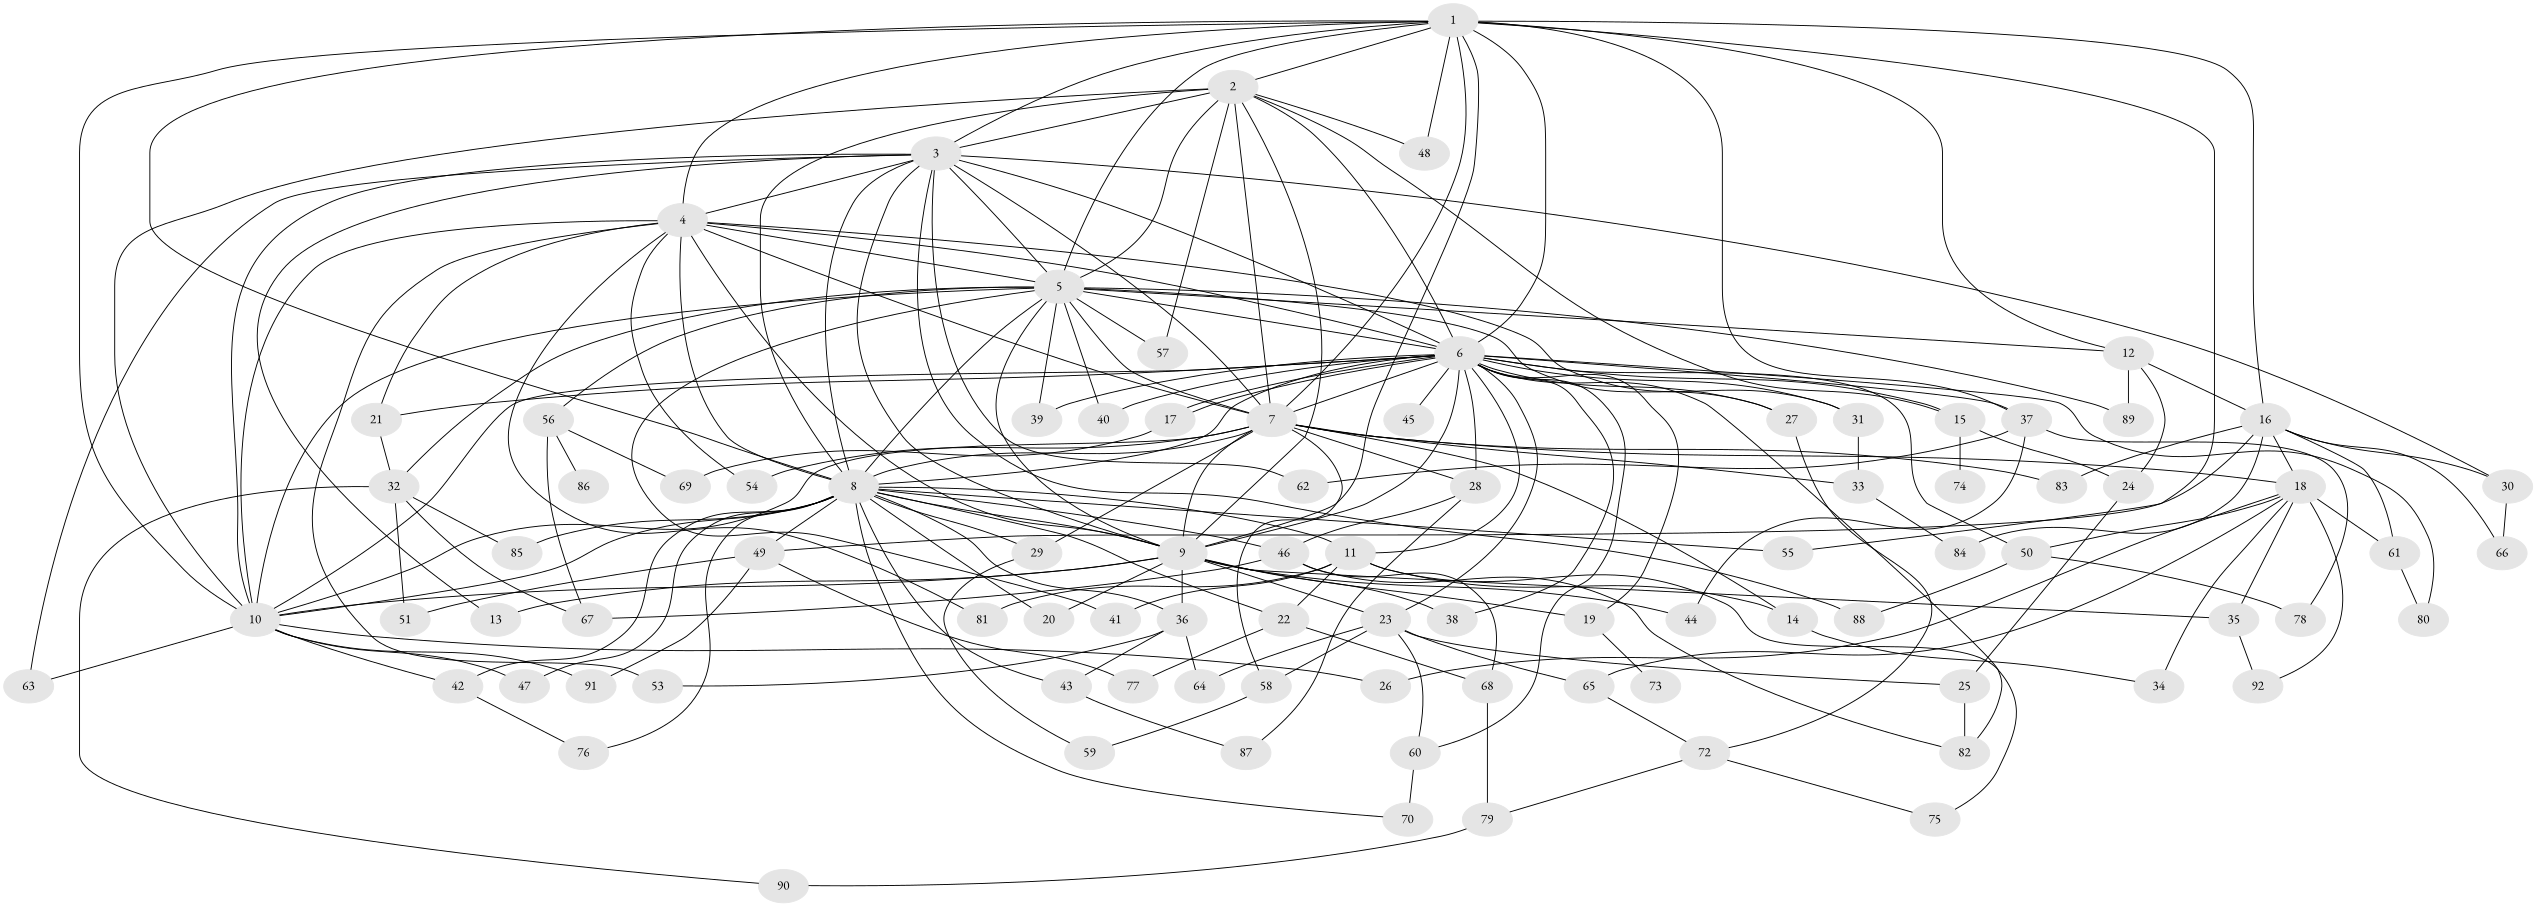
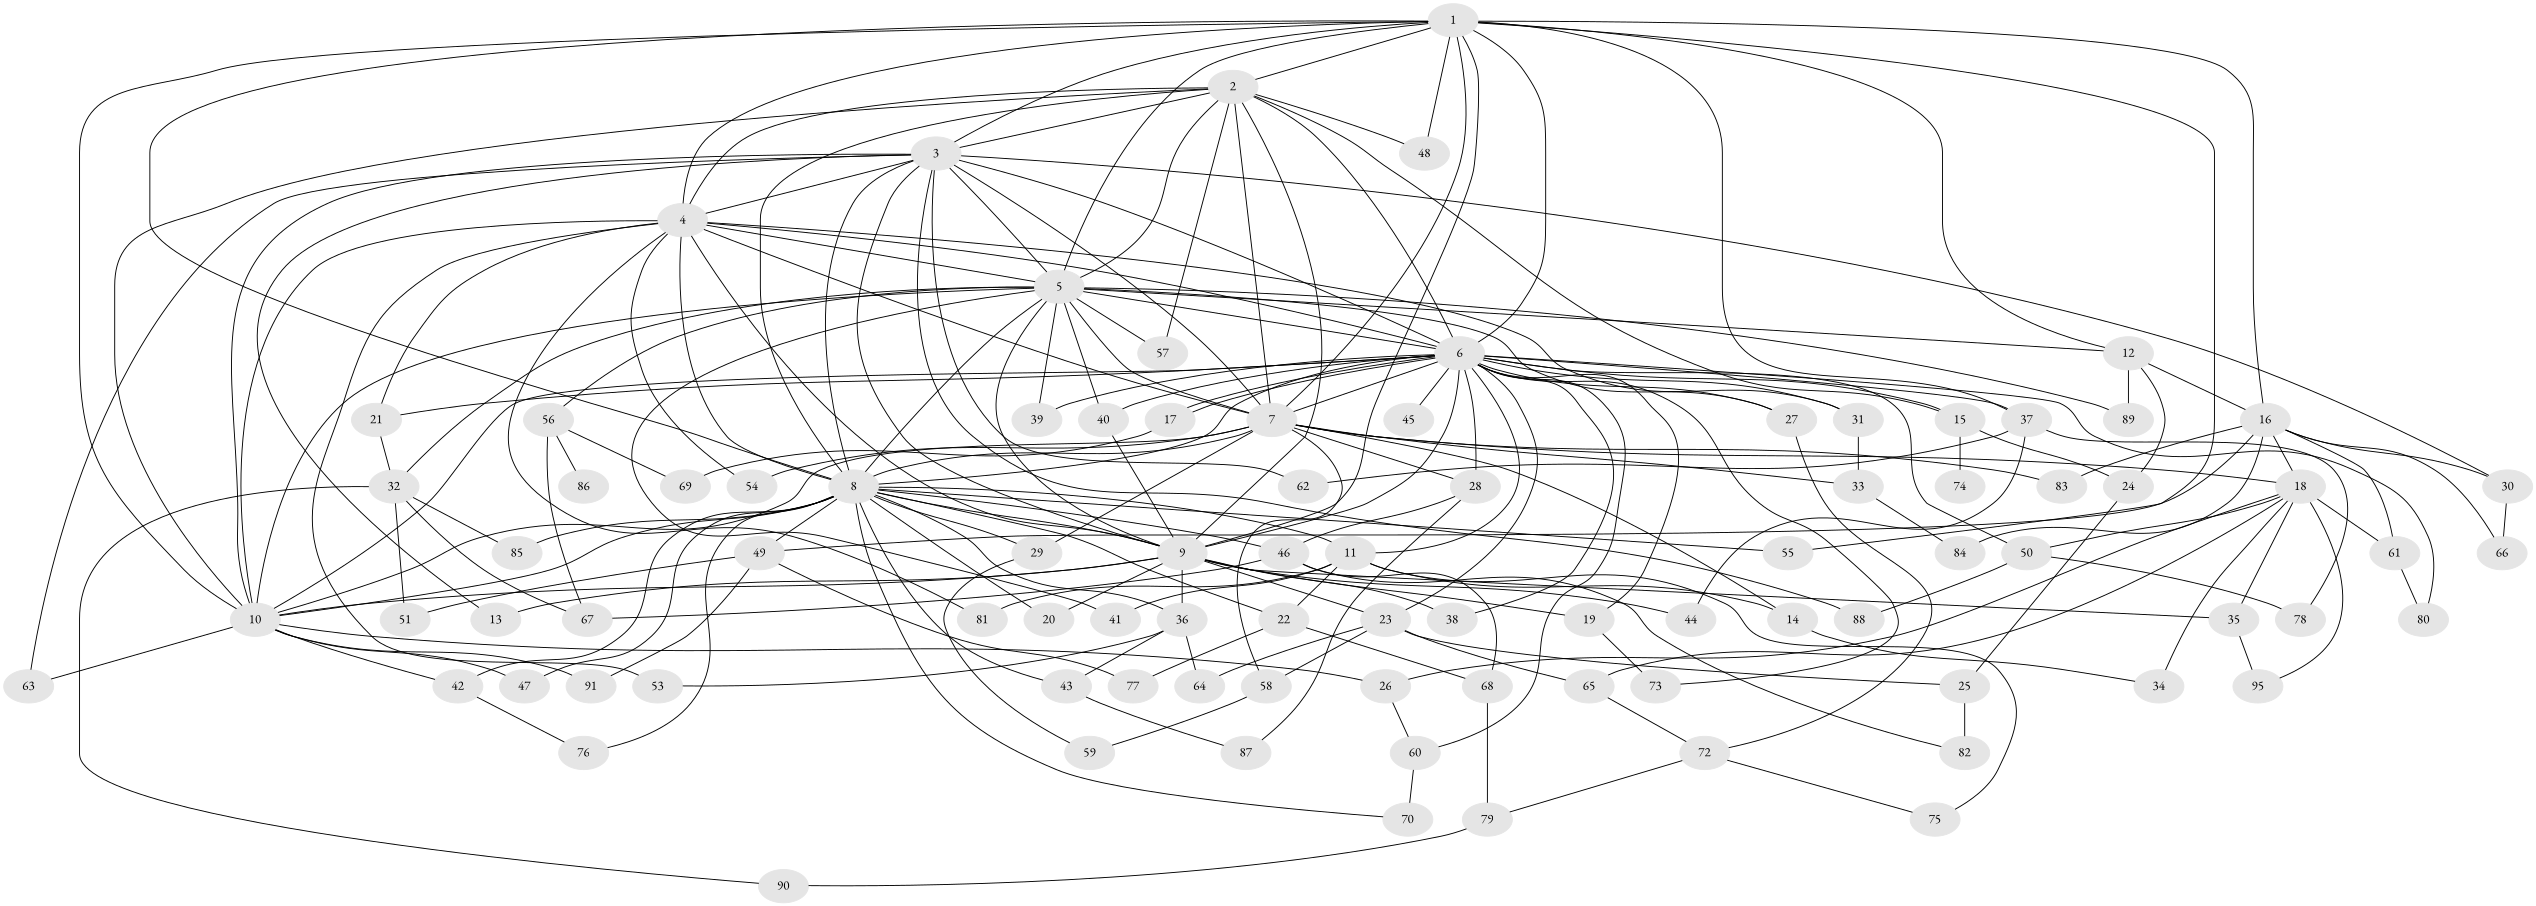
none -> (958, 97)
(1202, 473) -> (1143, 486)
(1810, 492) -> (1781, 517)
(1422, 683) -> (1400, 720)
(2258, 686) -> (2258, 686)
